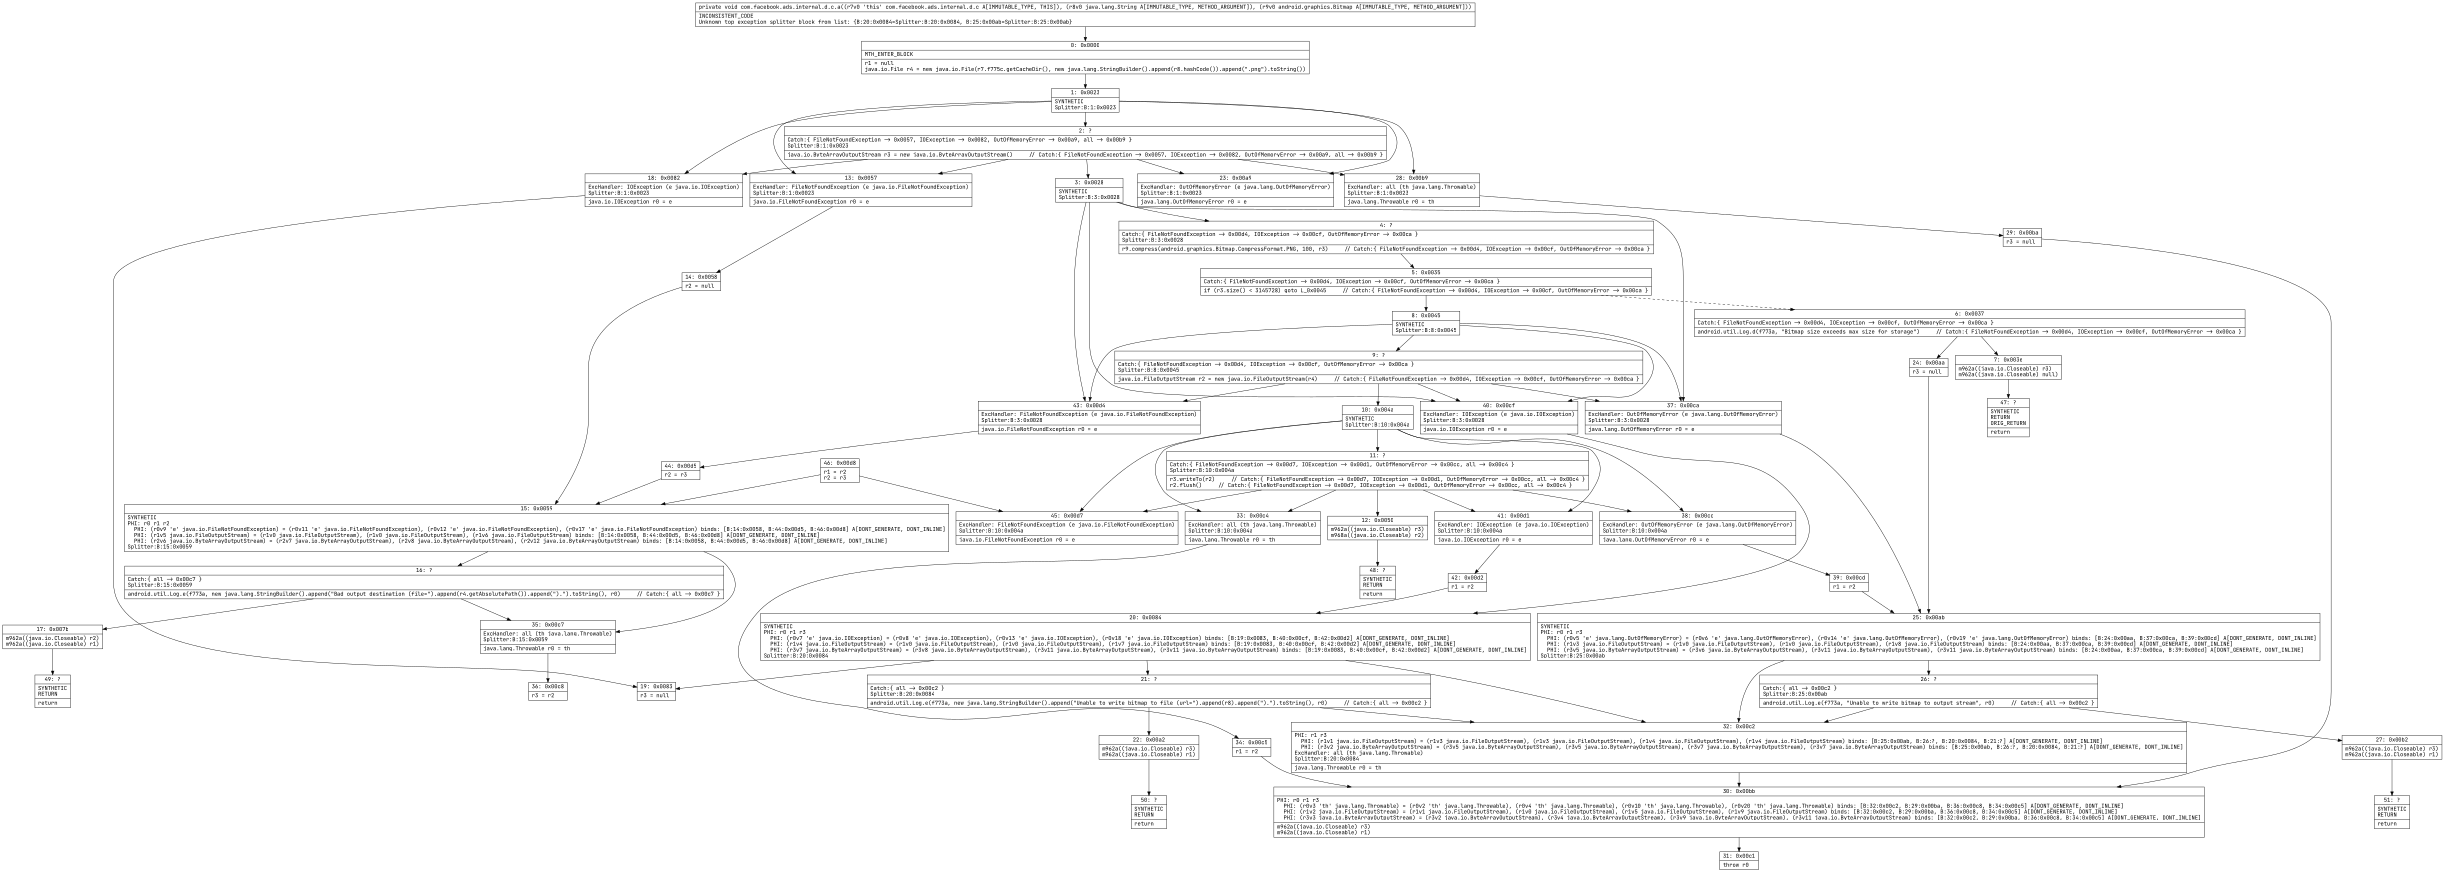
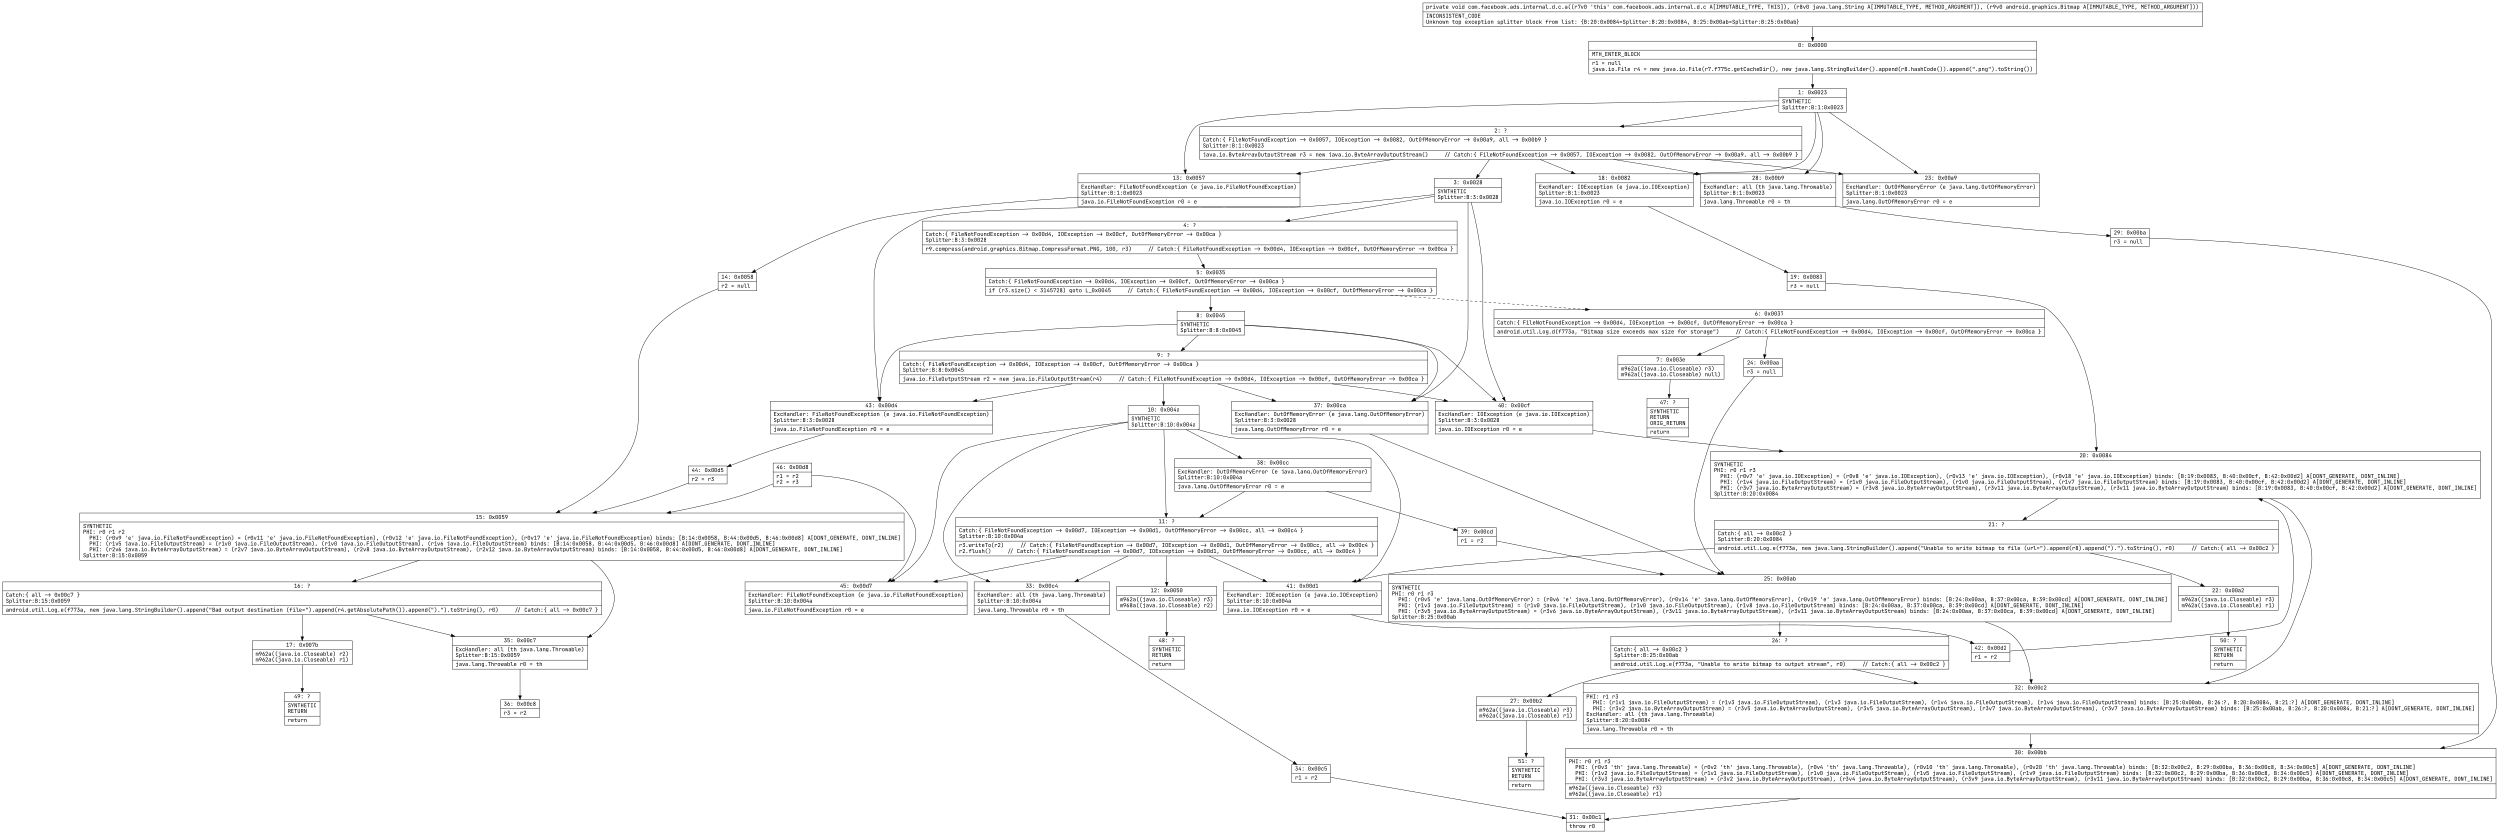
(1570, 500) -> (1224, 503)
(807, 674) -> (2012, 300)
(1395, 715) -> (1535, 559)
(1302, 777) -> (1446, 797)
